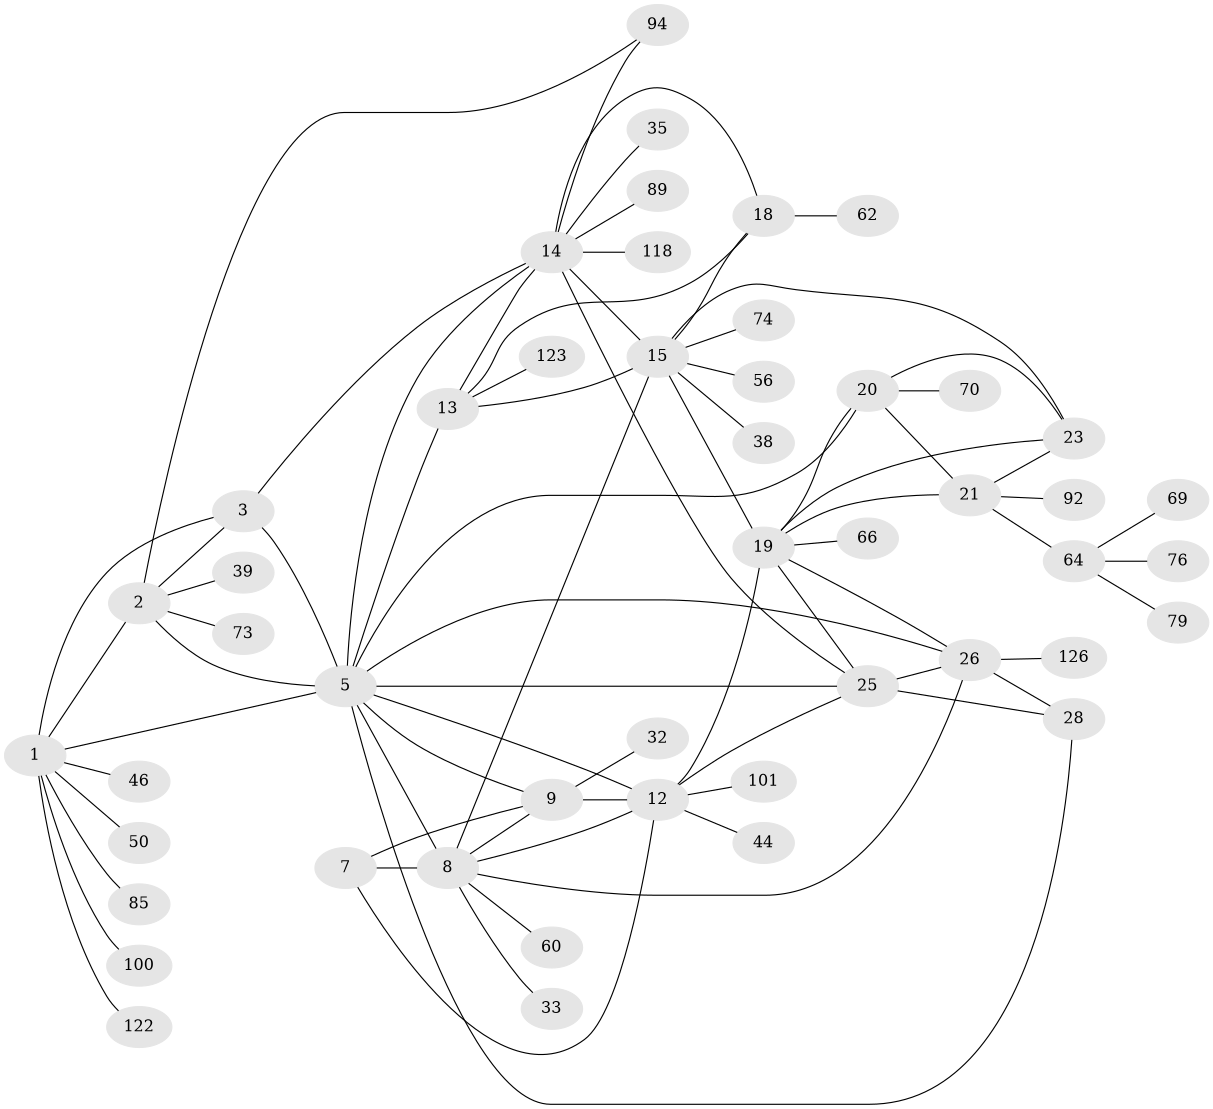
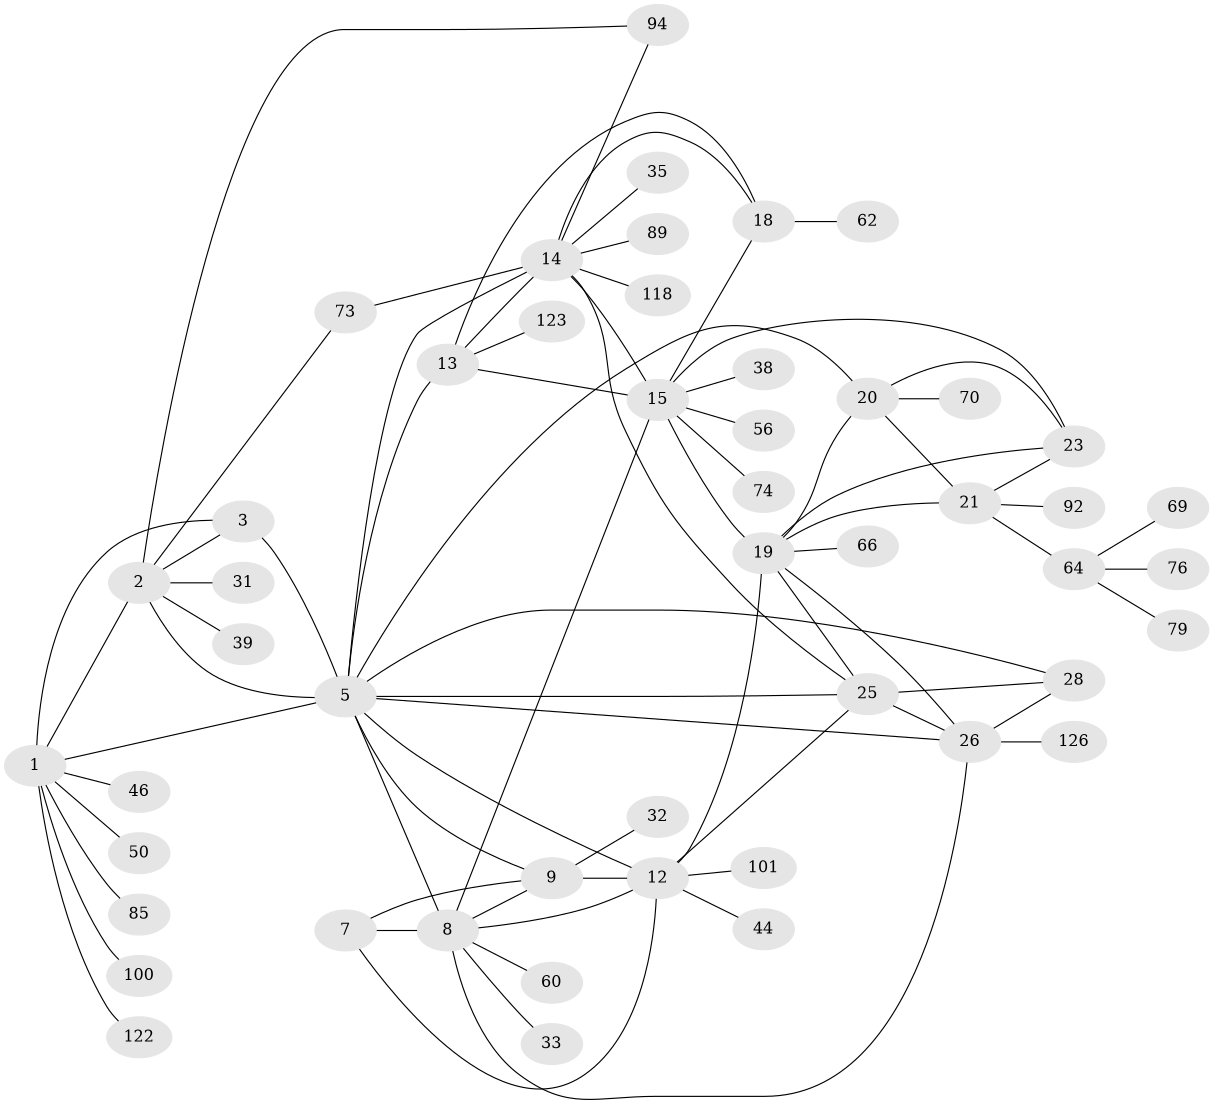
(378, 361) -> (449, 286)
none -> (243, 583)
